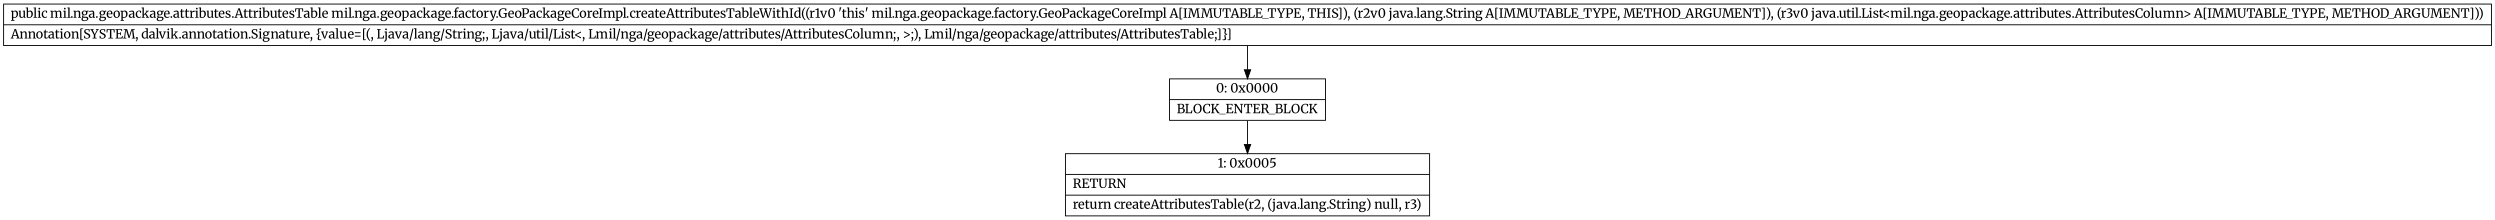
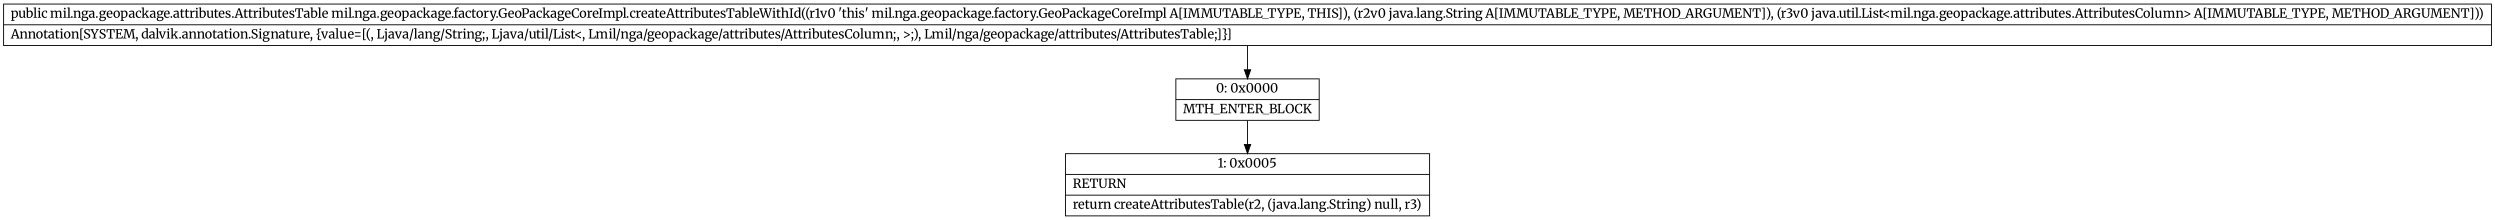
(1248, 110) -> (1248, 110)
